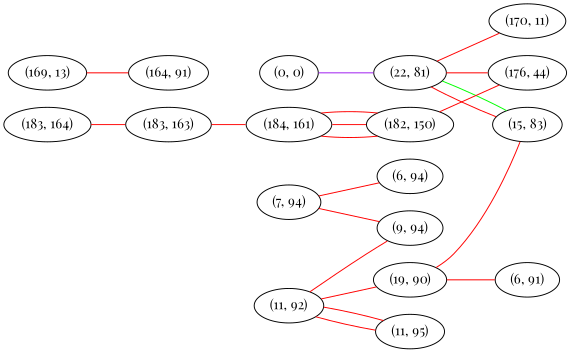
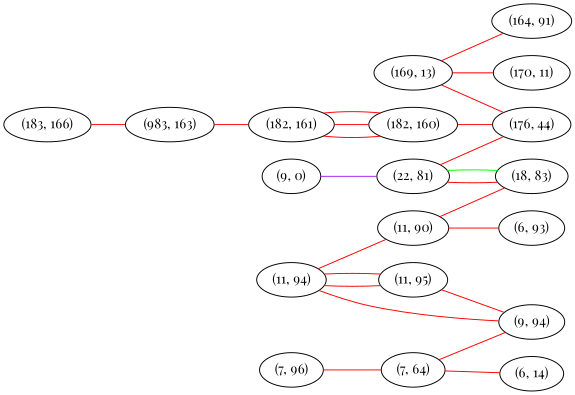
(468, 47) -> (473, 73)
(289, 73) -> (291, 176)
none -> (473, 99)
(47, 125) -> (47, 125)
(169, 125) -> (170, 125)
(289, 125) -> (291, 125)
(410, 125) -> (413, 125)
(527, 125) -> (532, 176)
(410, 176) -> (532, 374)
(289, 202) -> (413, 370)
(410, 280) -> (413, 228)
(527, 280) -> (532, 228)
none -> (473, 301)
(289, 306) -> (291, 280)
none -> (291, 370)
